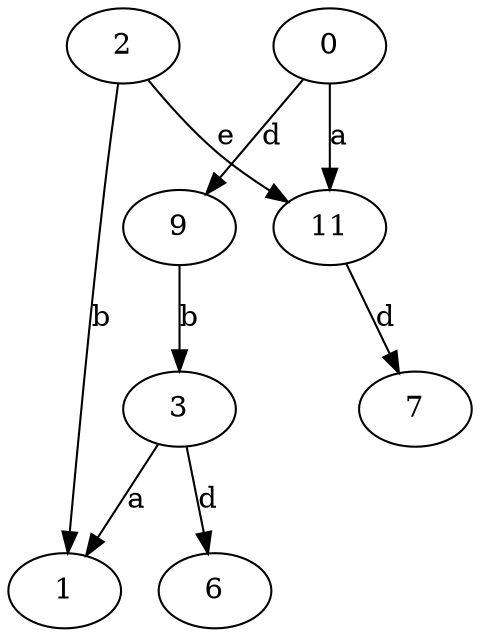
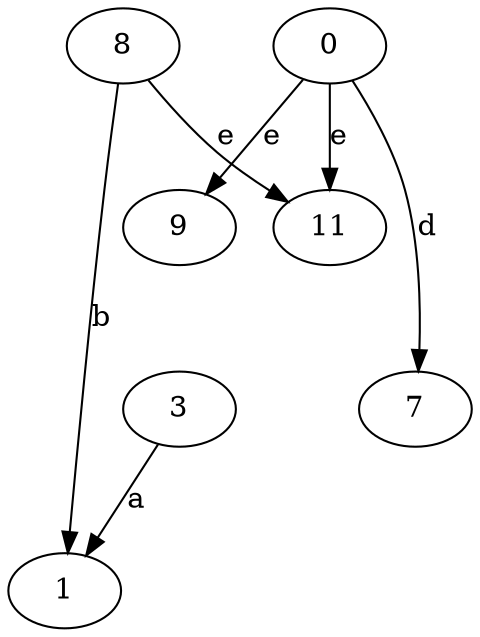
(123, 46) -> (123, 46)
(272, 137) -> (272, 137)
(339, 137) -> (339, 137)
(180, 308) -> none
(368, 309) -> (410, 209)
(215, 591) -> none
